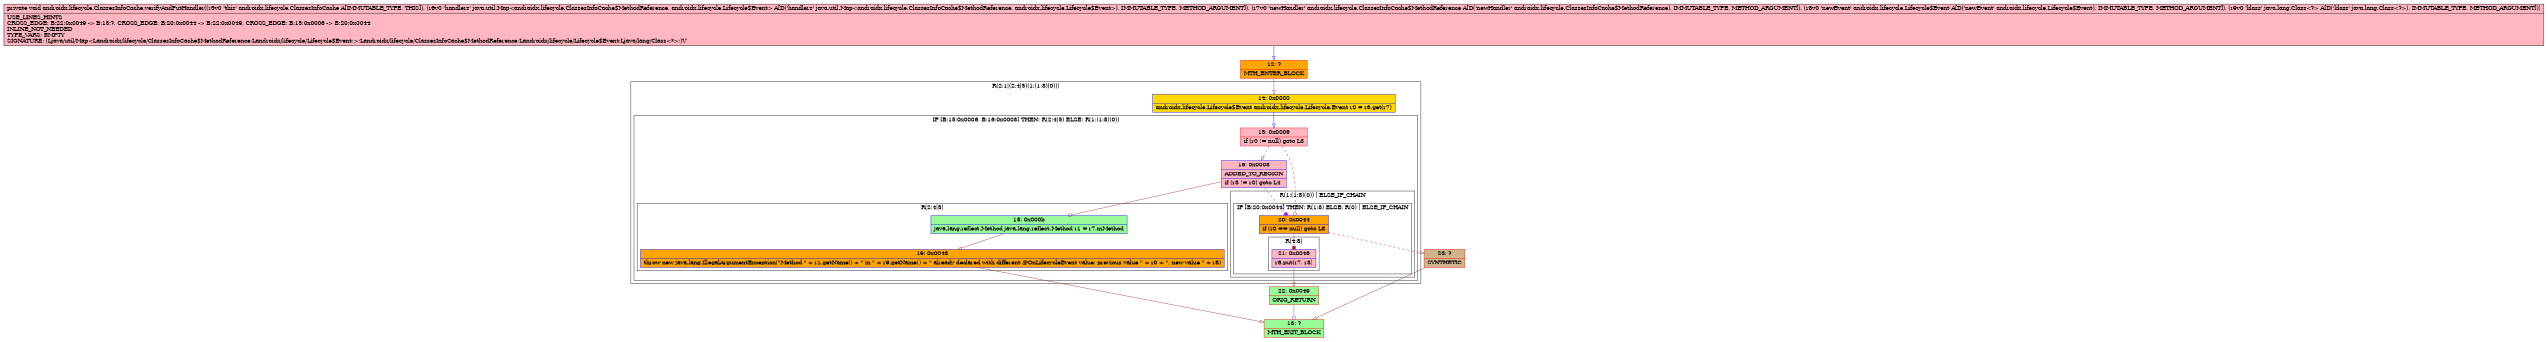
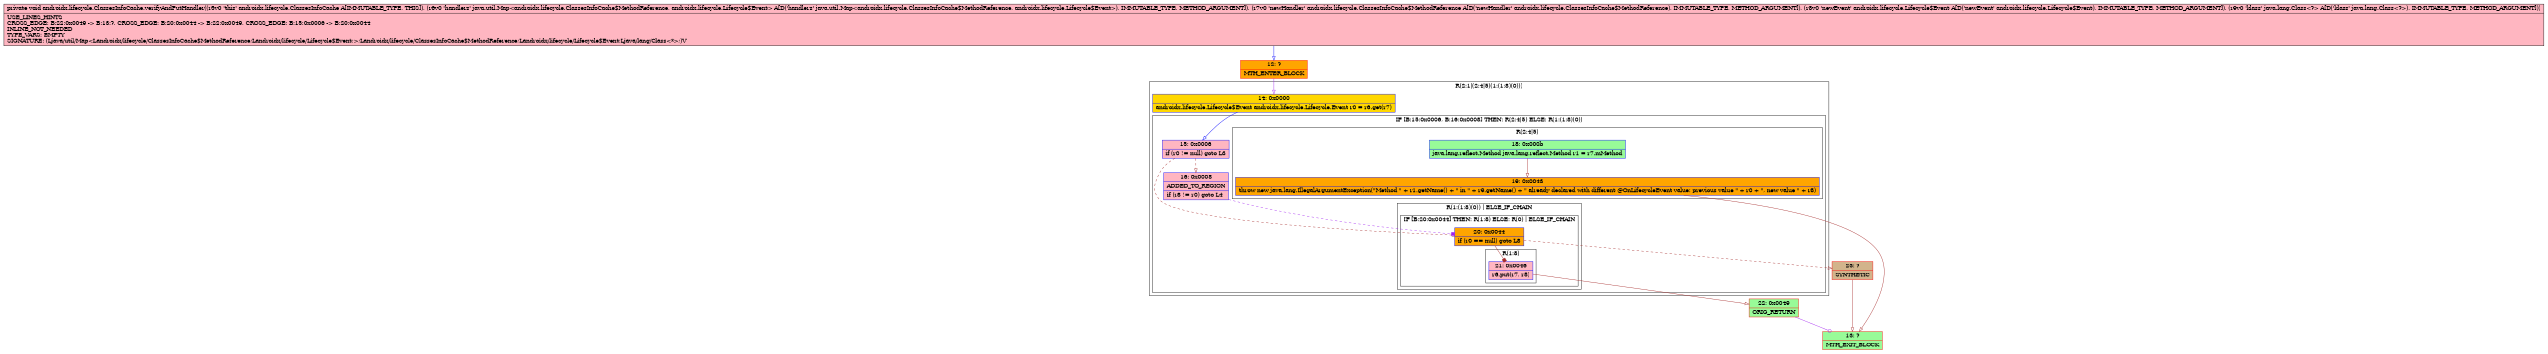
(1274, 137) -> (1196, 149)
(1146, 198) -> none
(1294, 242) -> (1511, 254)
